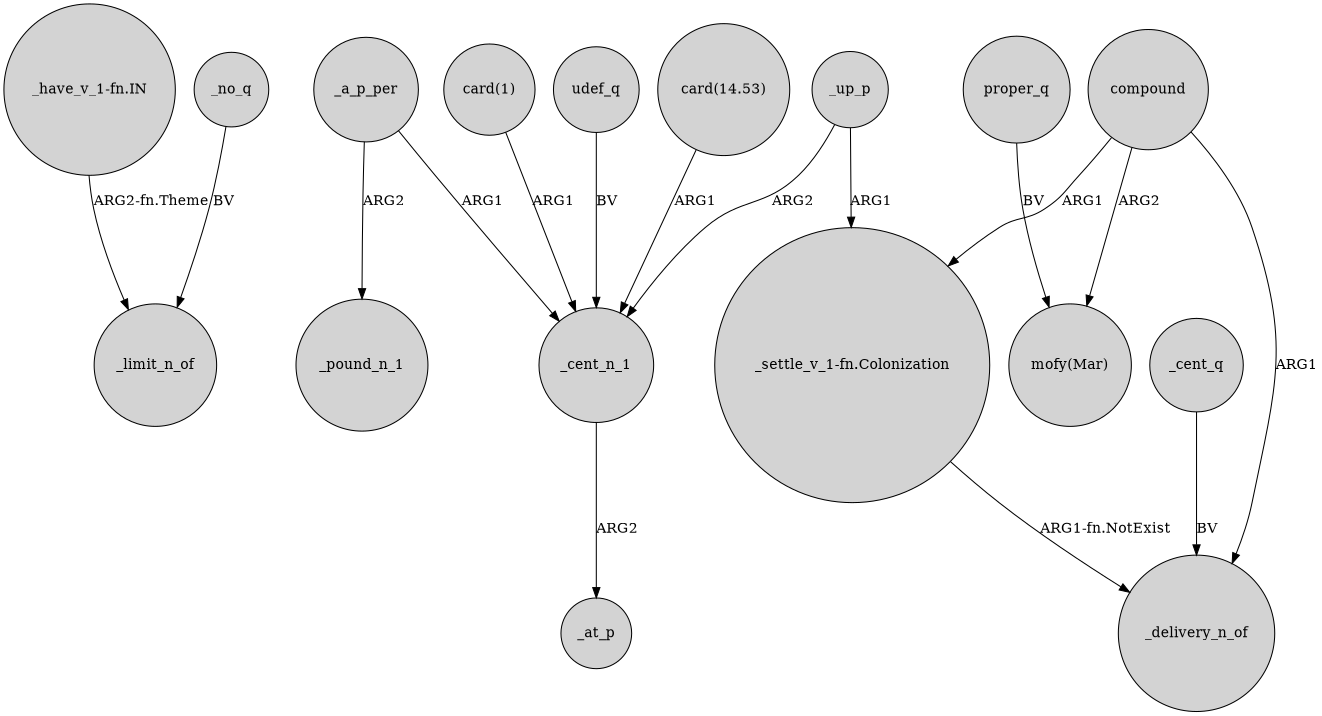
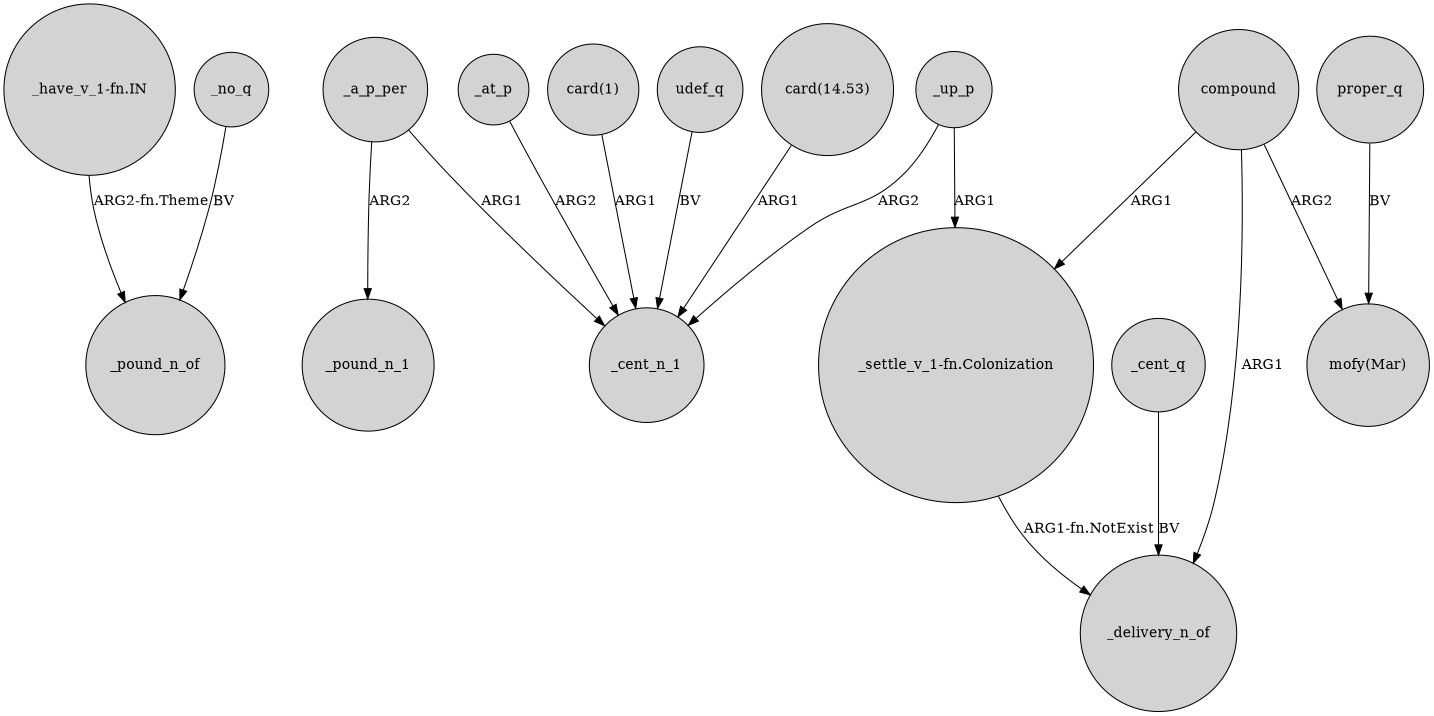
(155, 365) -> (155, 365)
(596, 505) -> (560, 214)
